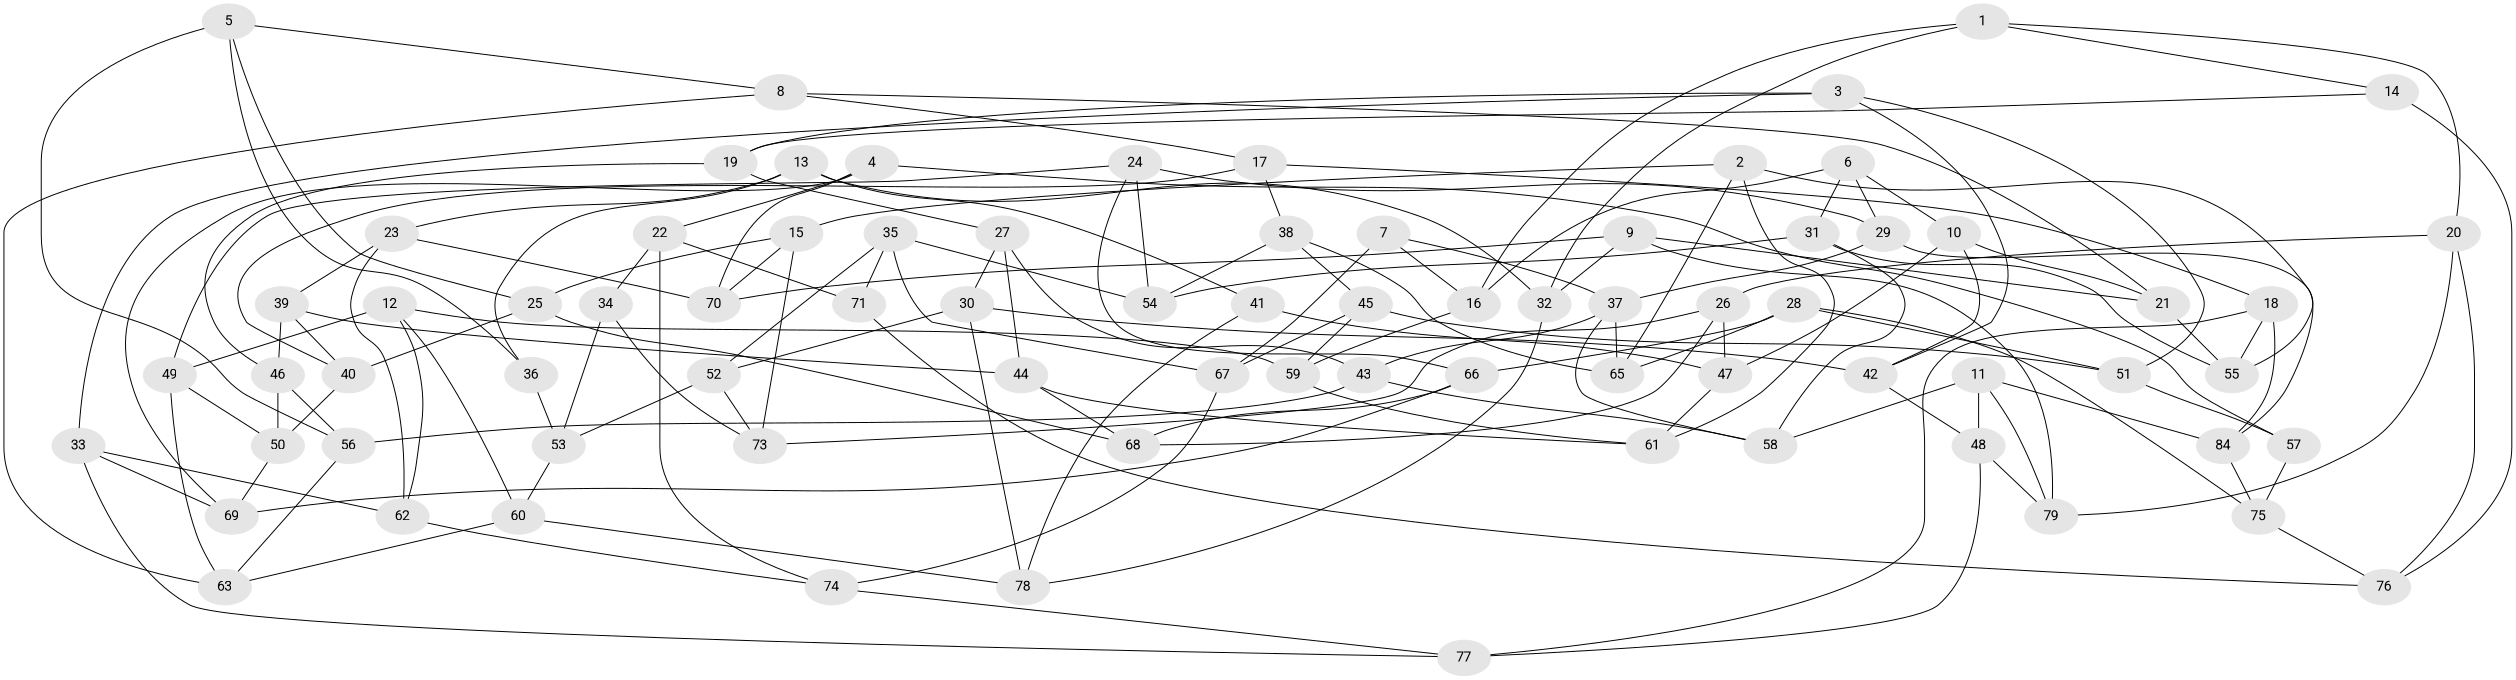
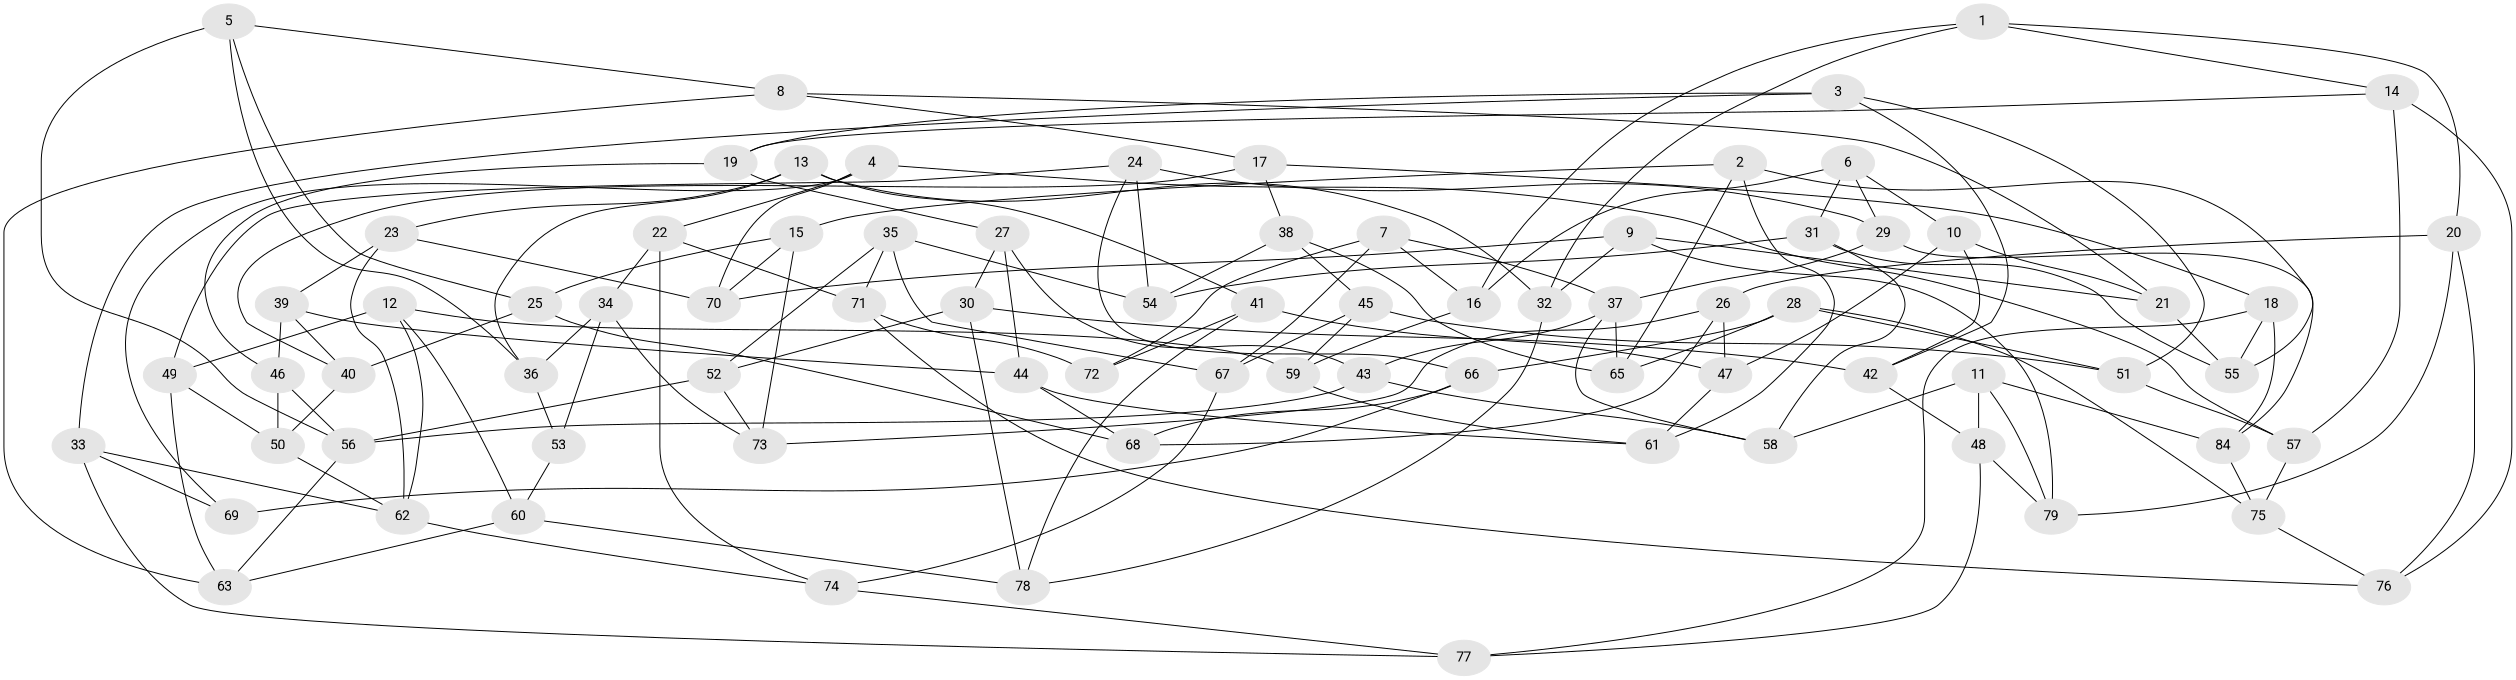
none -> (2400, 288)
none -> (571, 338)
none -> (1092, 375)
(636, 410) -> (531, 410)
(257, 478) -> (340, 481)
